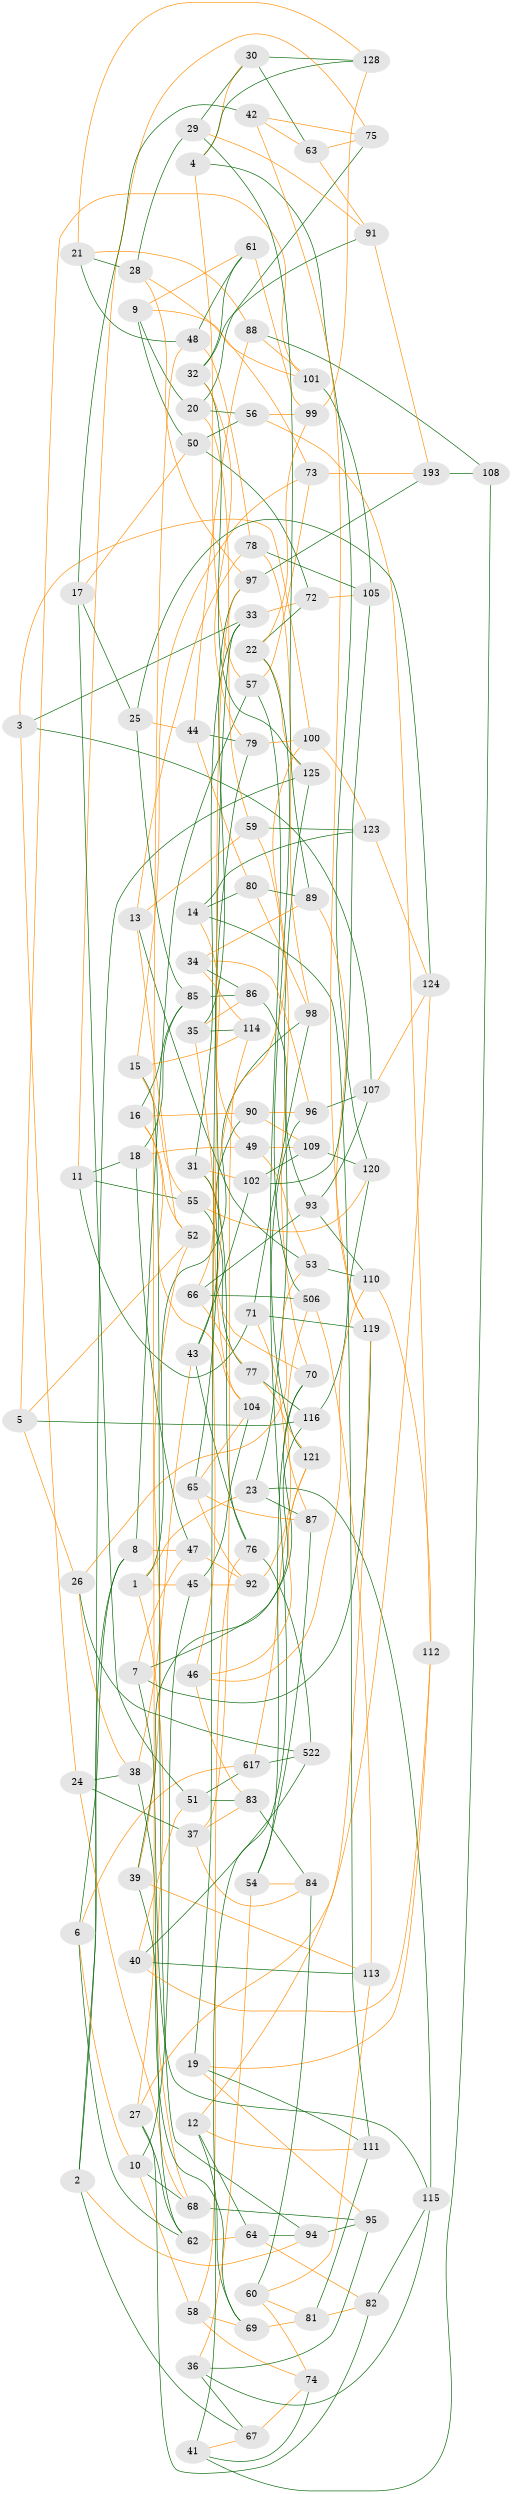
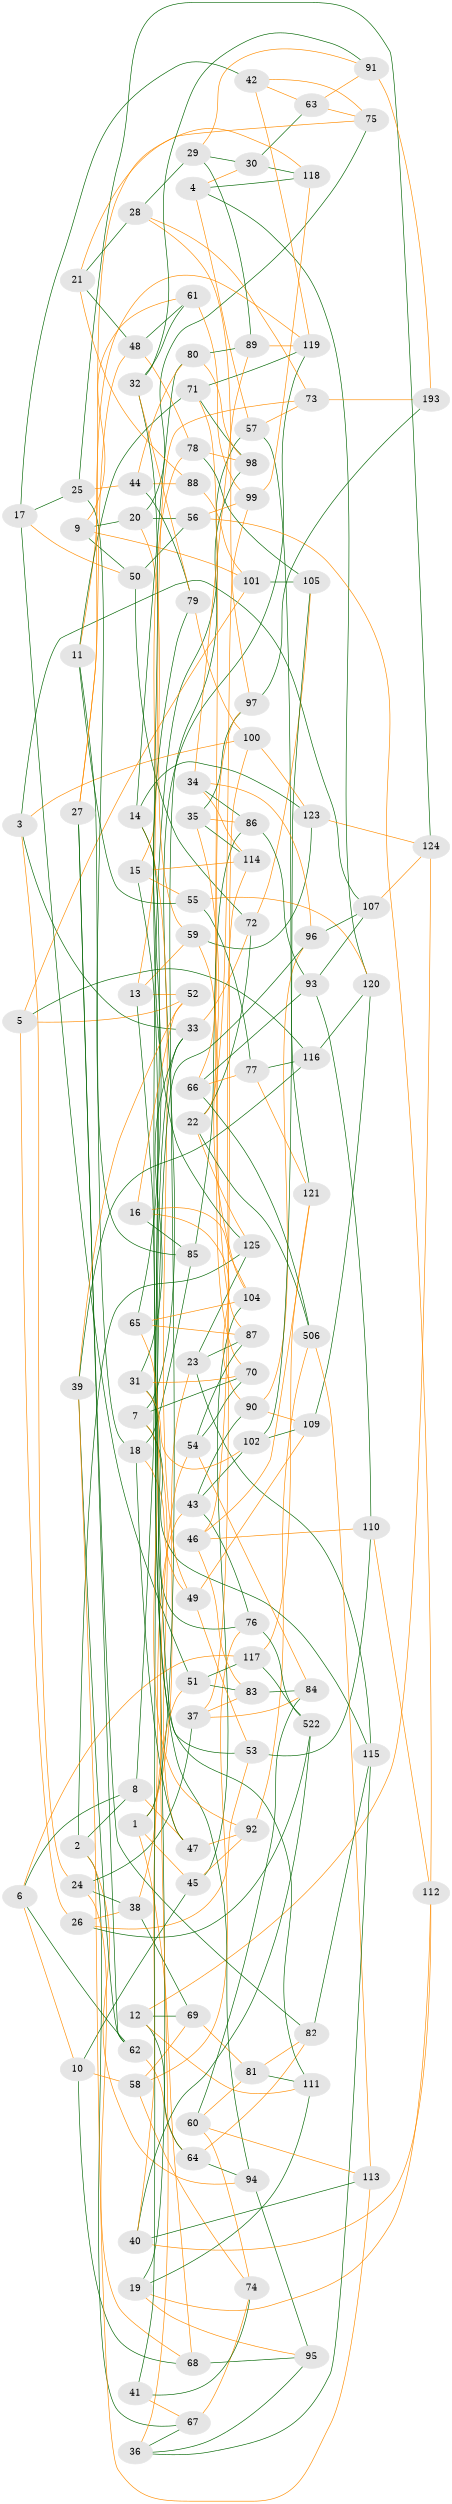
(372, 61) -> (312, 176)
(491, 474) -> none
(252, 1766) -> (252, 1658)
